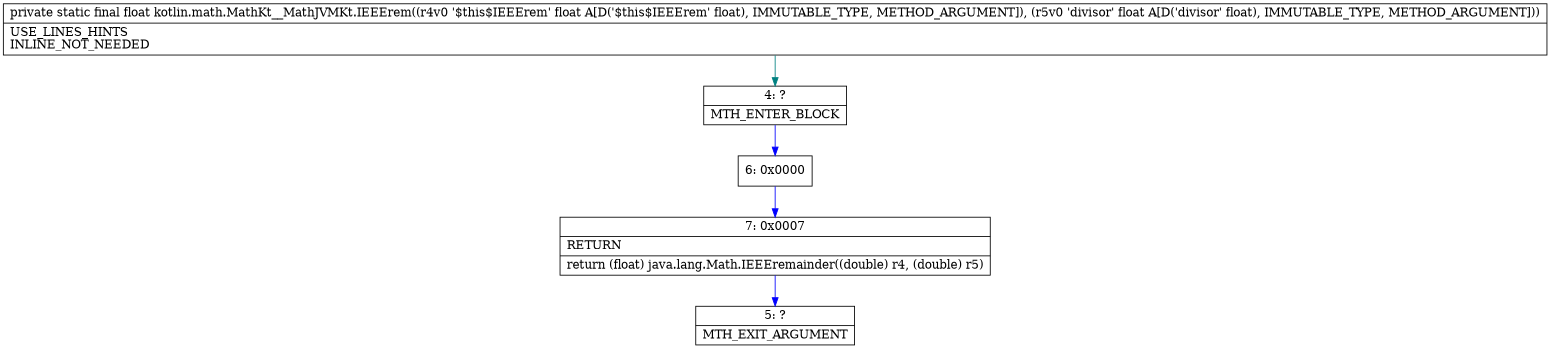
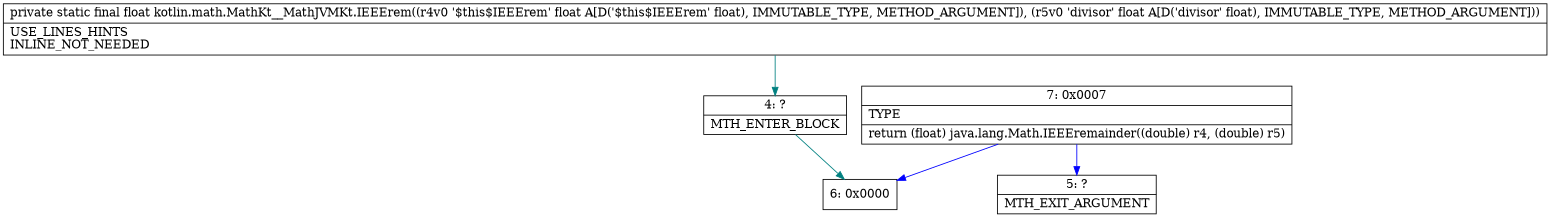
(775, 136) -> (817, 154)
(775, 198) -> (952, 161)
(594, 246) -> (885, 115)
